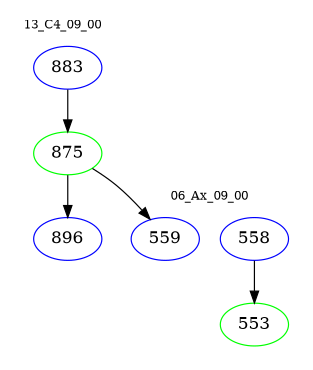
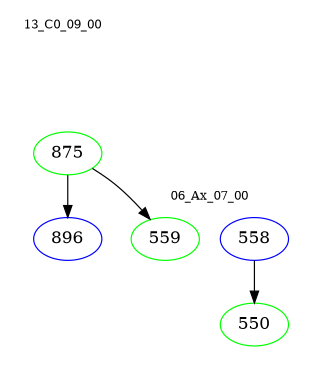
(63, 26) -> (63, 26)
(68, 68) -> none
(210, 197) -> (210, 197)
(165, 239) -> (165, 239)
(254, 325) -> (254, 325)
